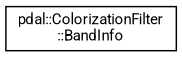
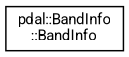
(91, 29) -> (65, 29)
